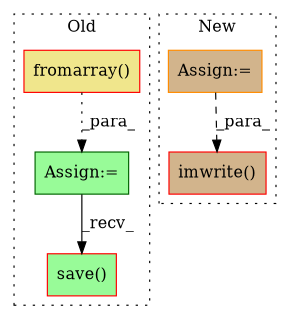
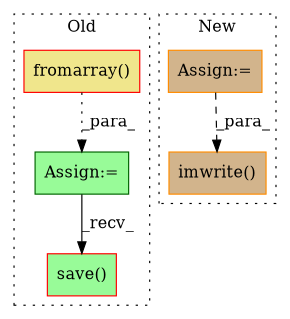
(218, 173) -> (218, 173)
